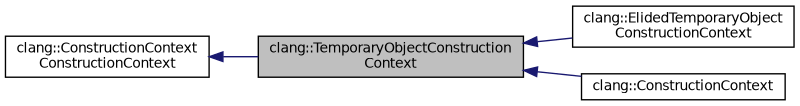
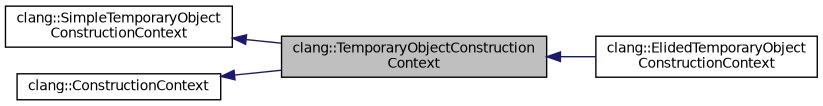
(107, 57) -> (119, 27)
(559, 74) -> (258, 73)
